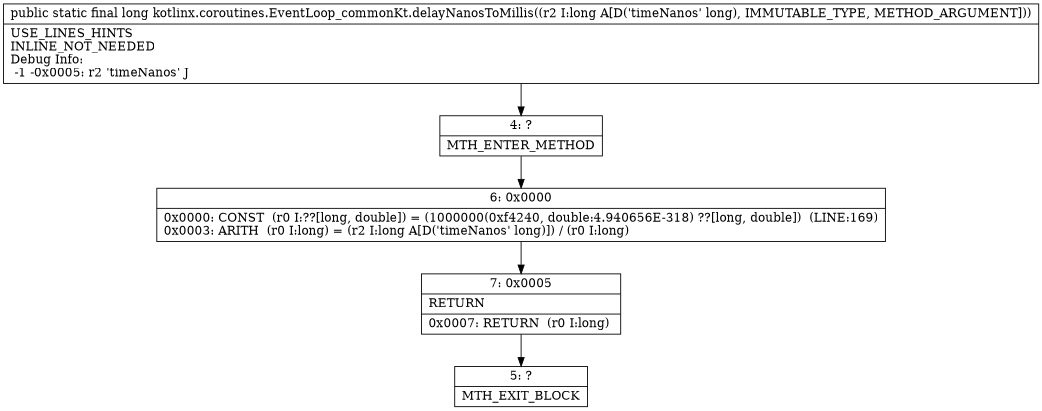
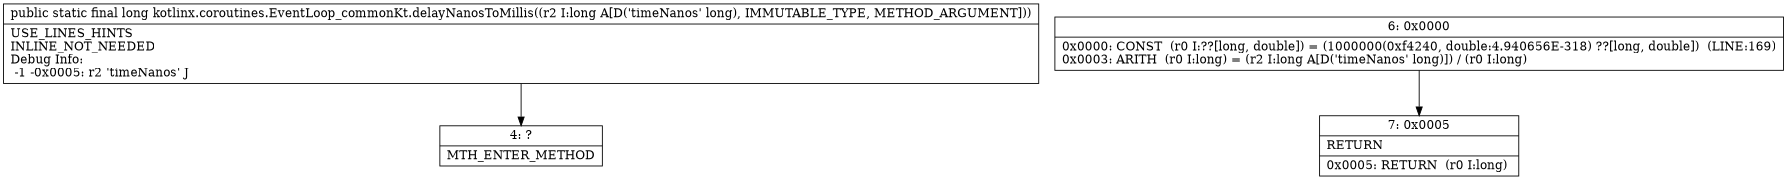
(521, 168) -> none
(521, 324) -> (1419, 166)
(521, 387) -> none
